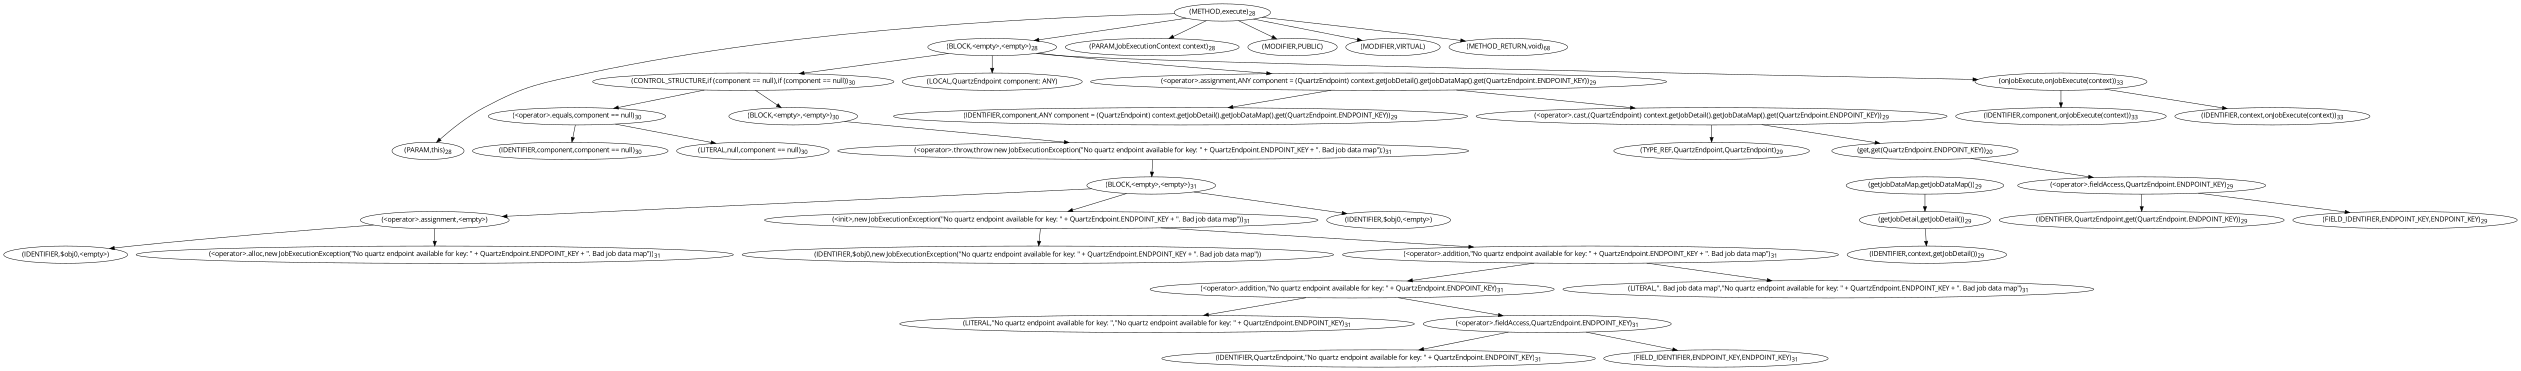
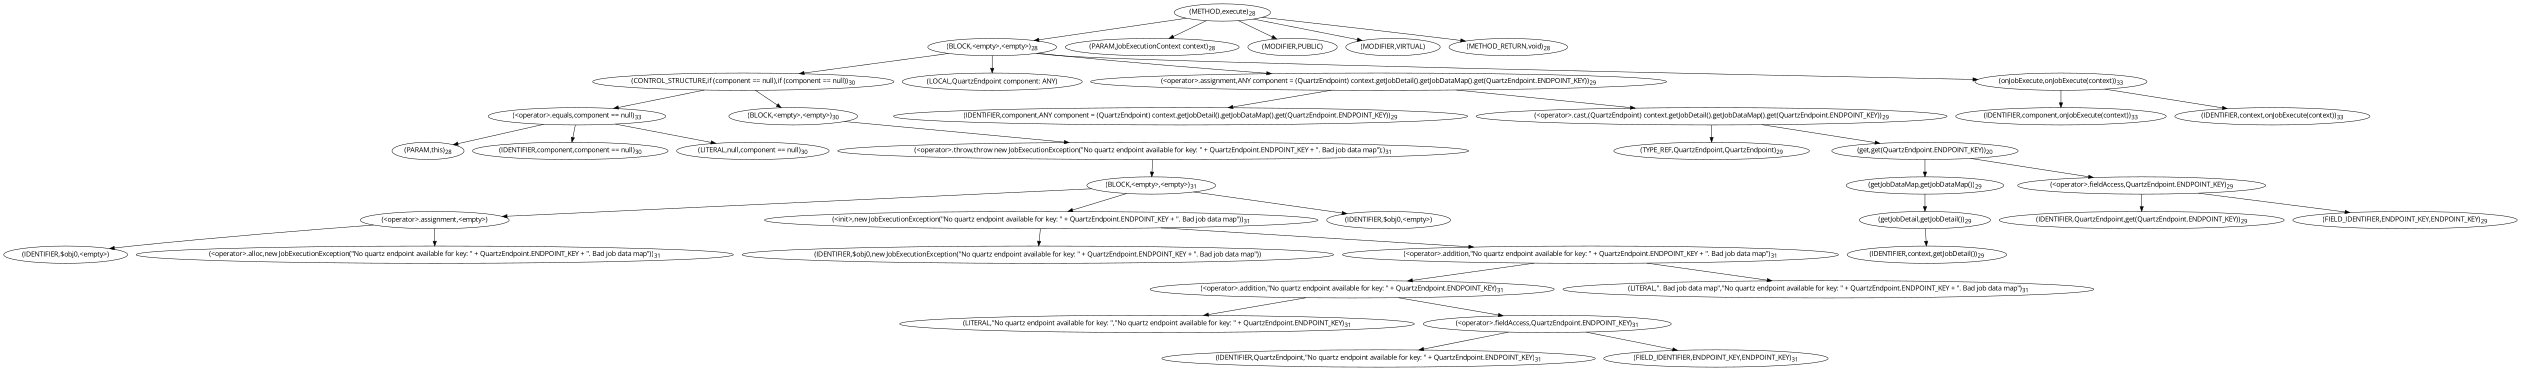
(798, 40) -> (501, 134)
(1547, 46) -> (1547, 46)
(638, 116) -> (638, 116)
none -> (1925, 166)
